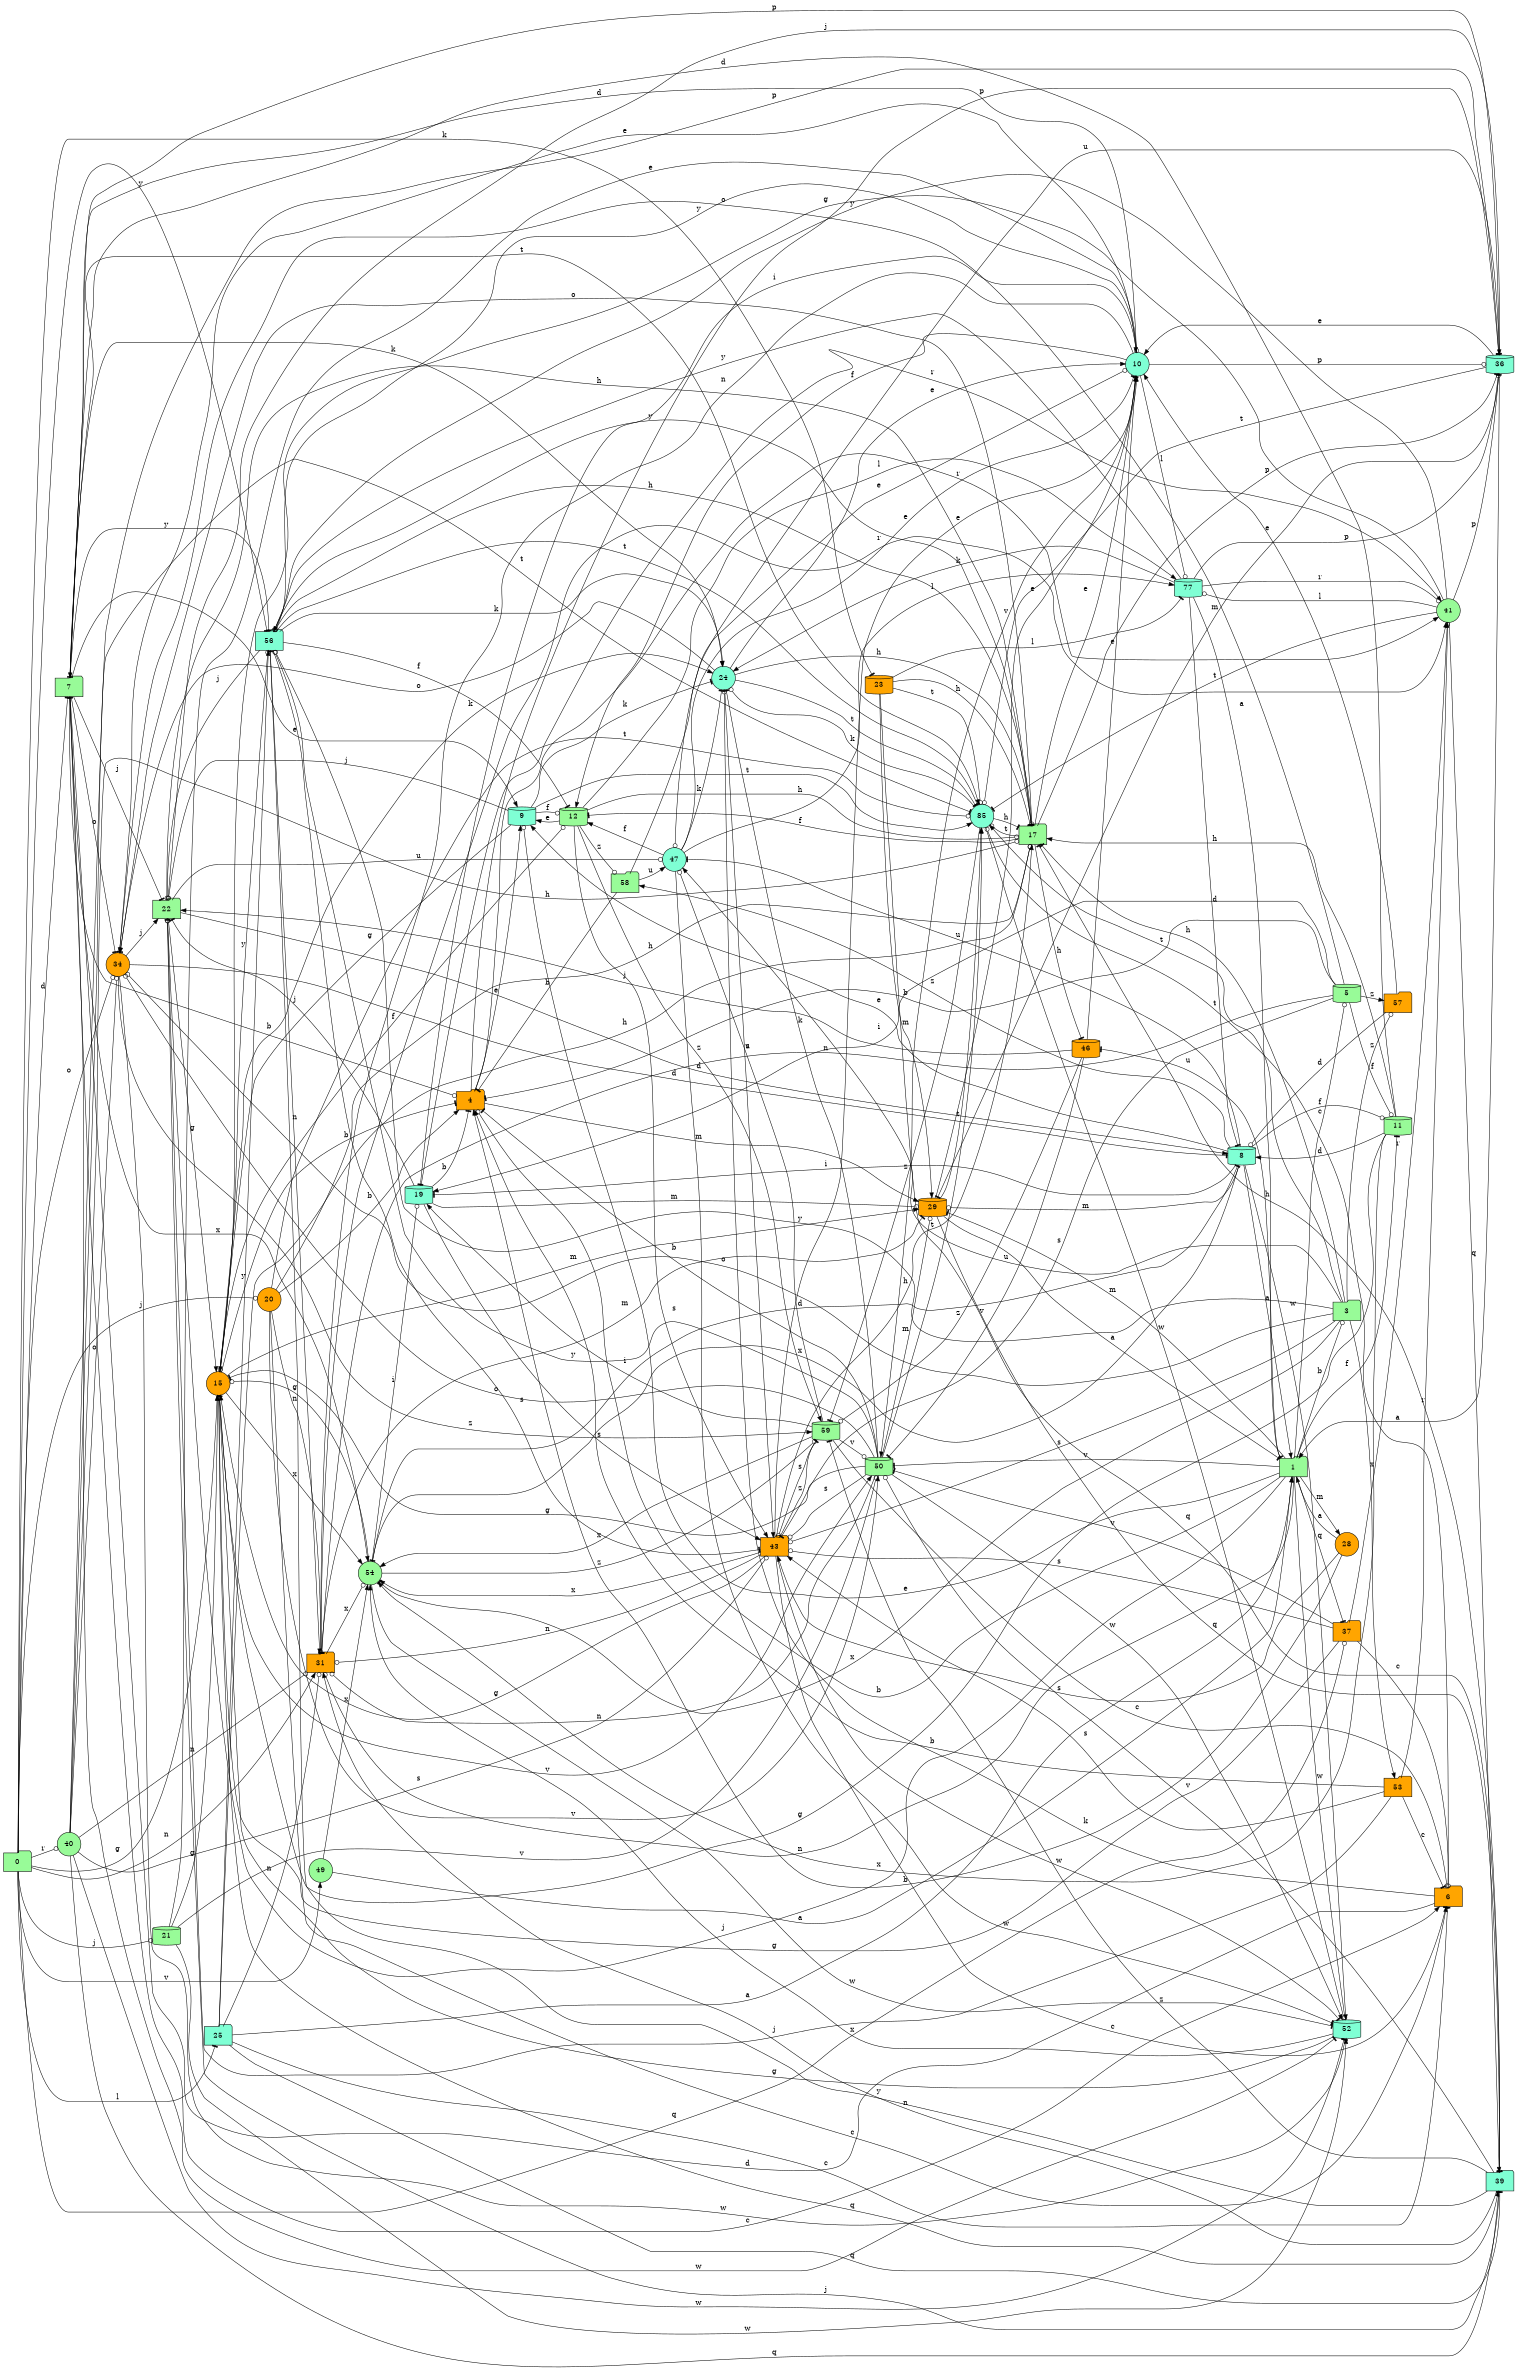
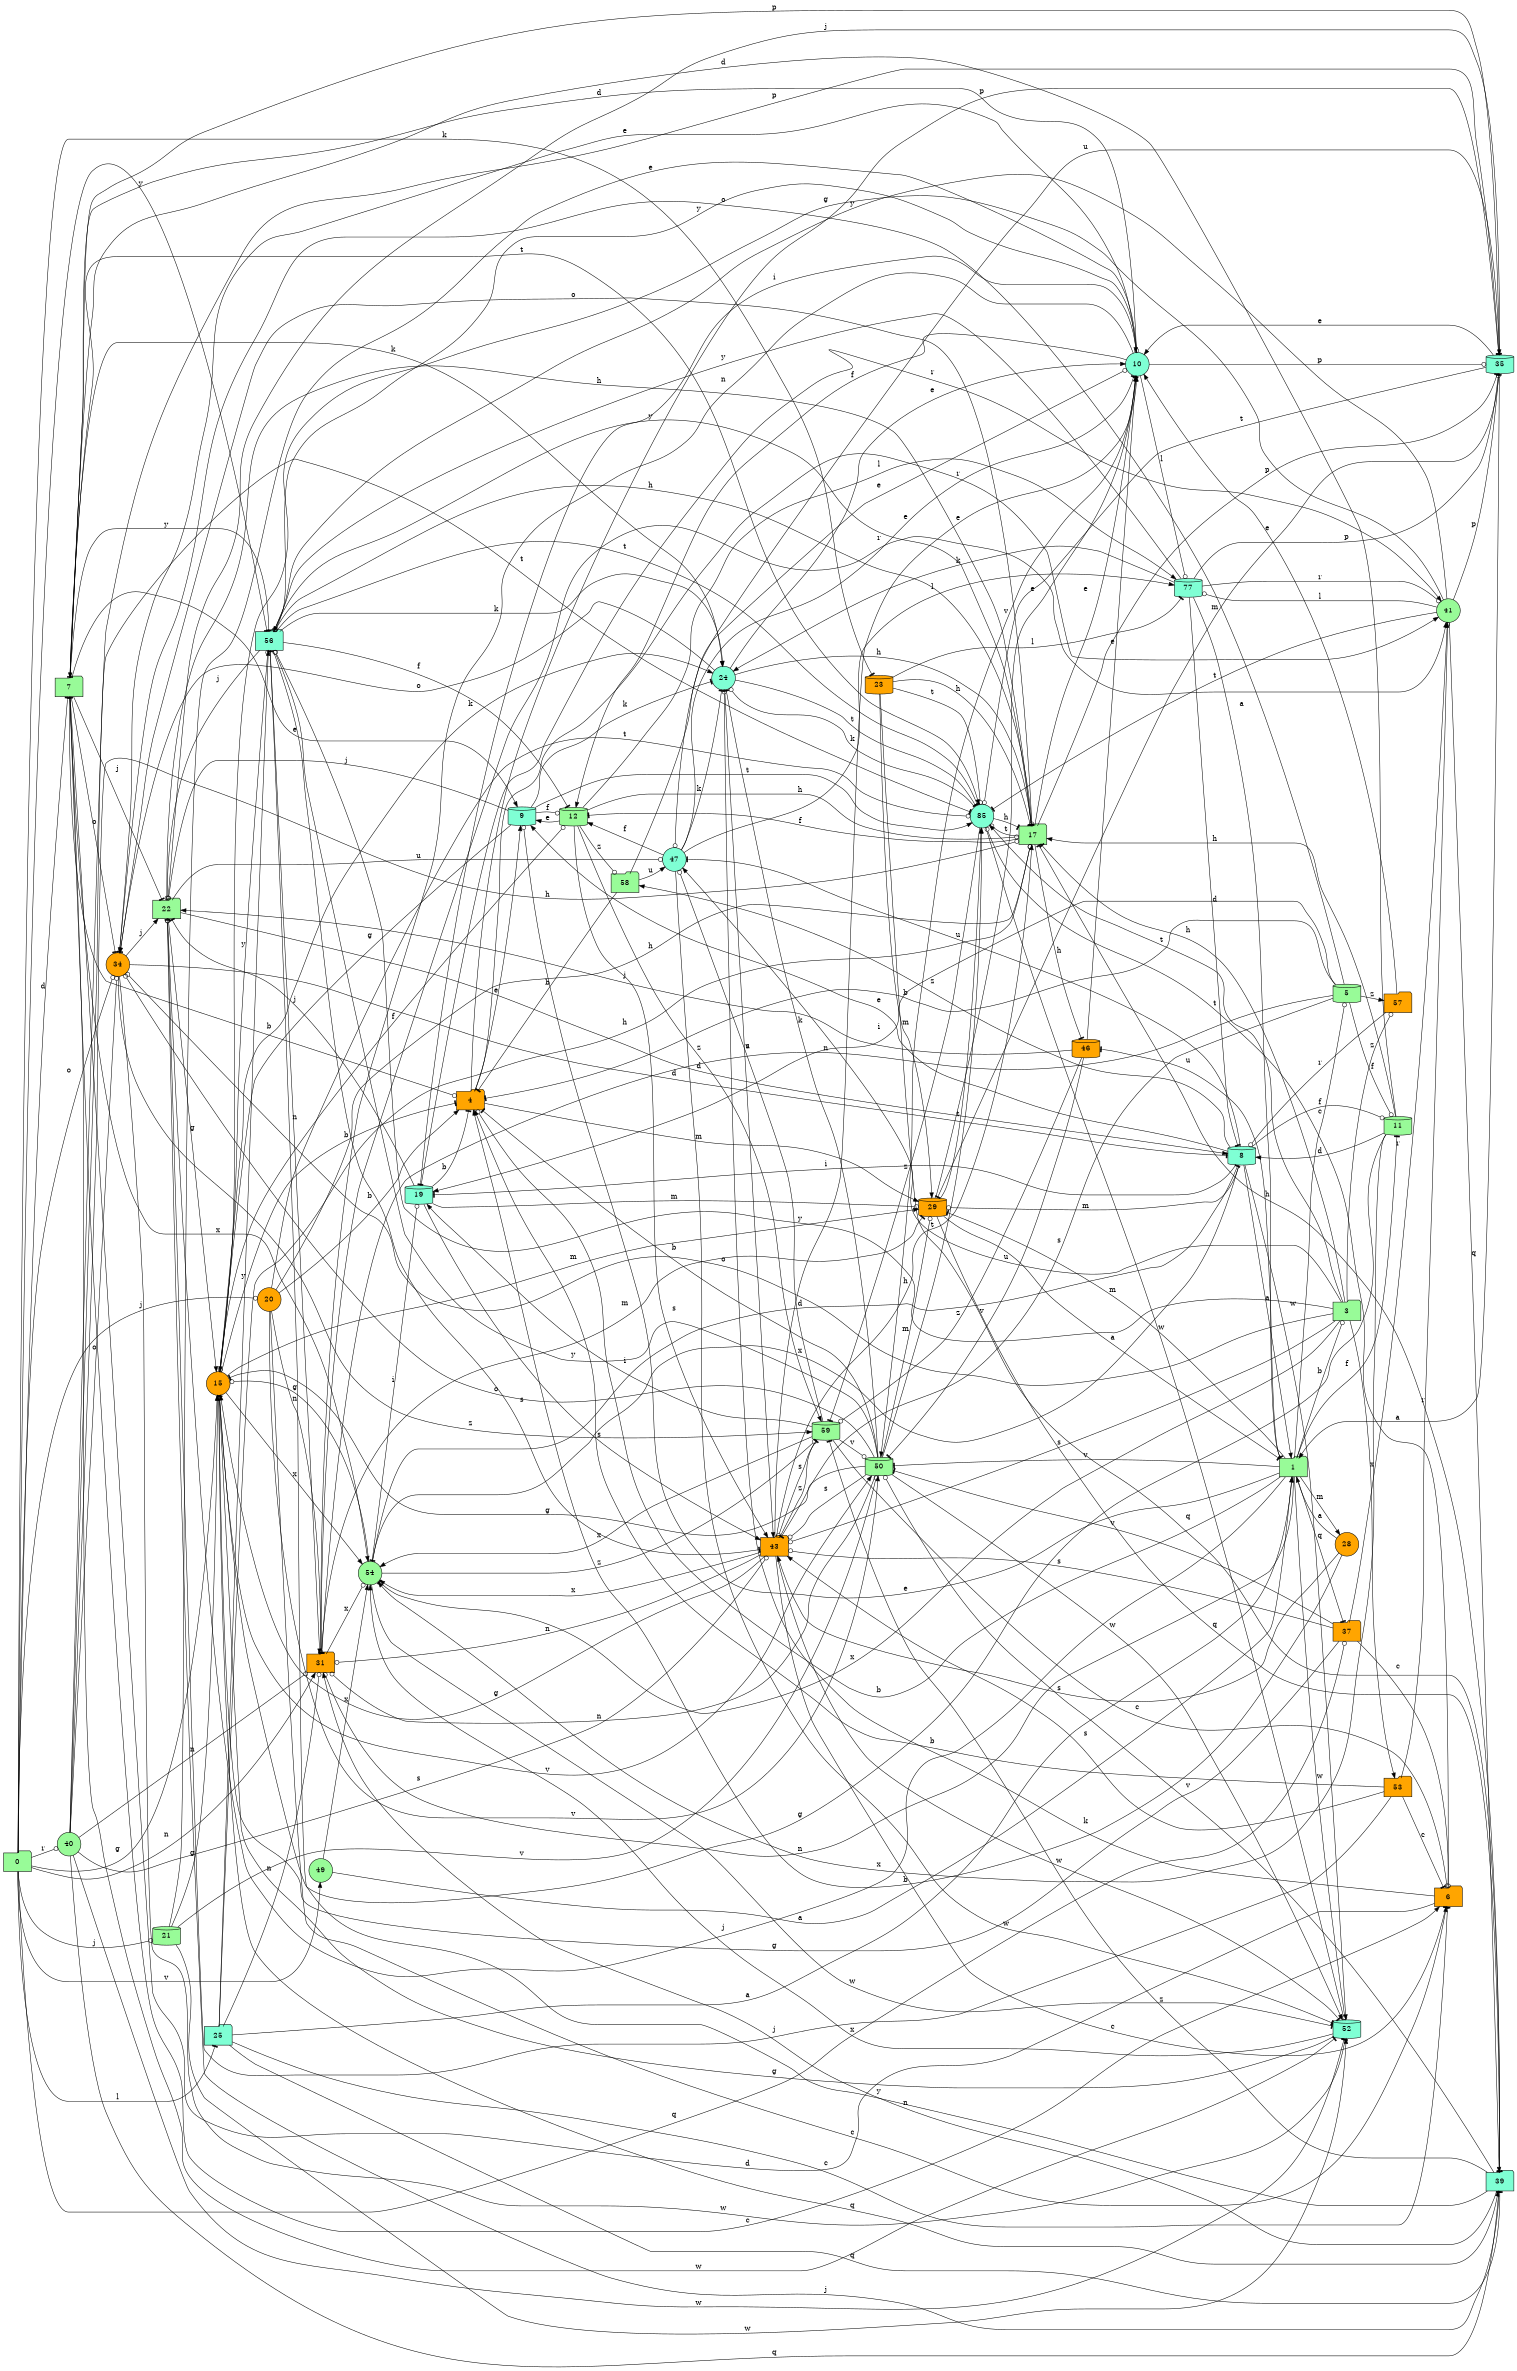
(1500, 364) -> (1500, 364)
(1320, 1063) -> (1320, 1063)
